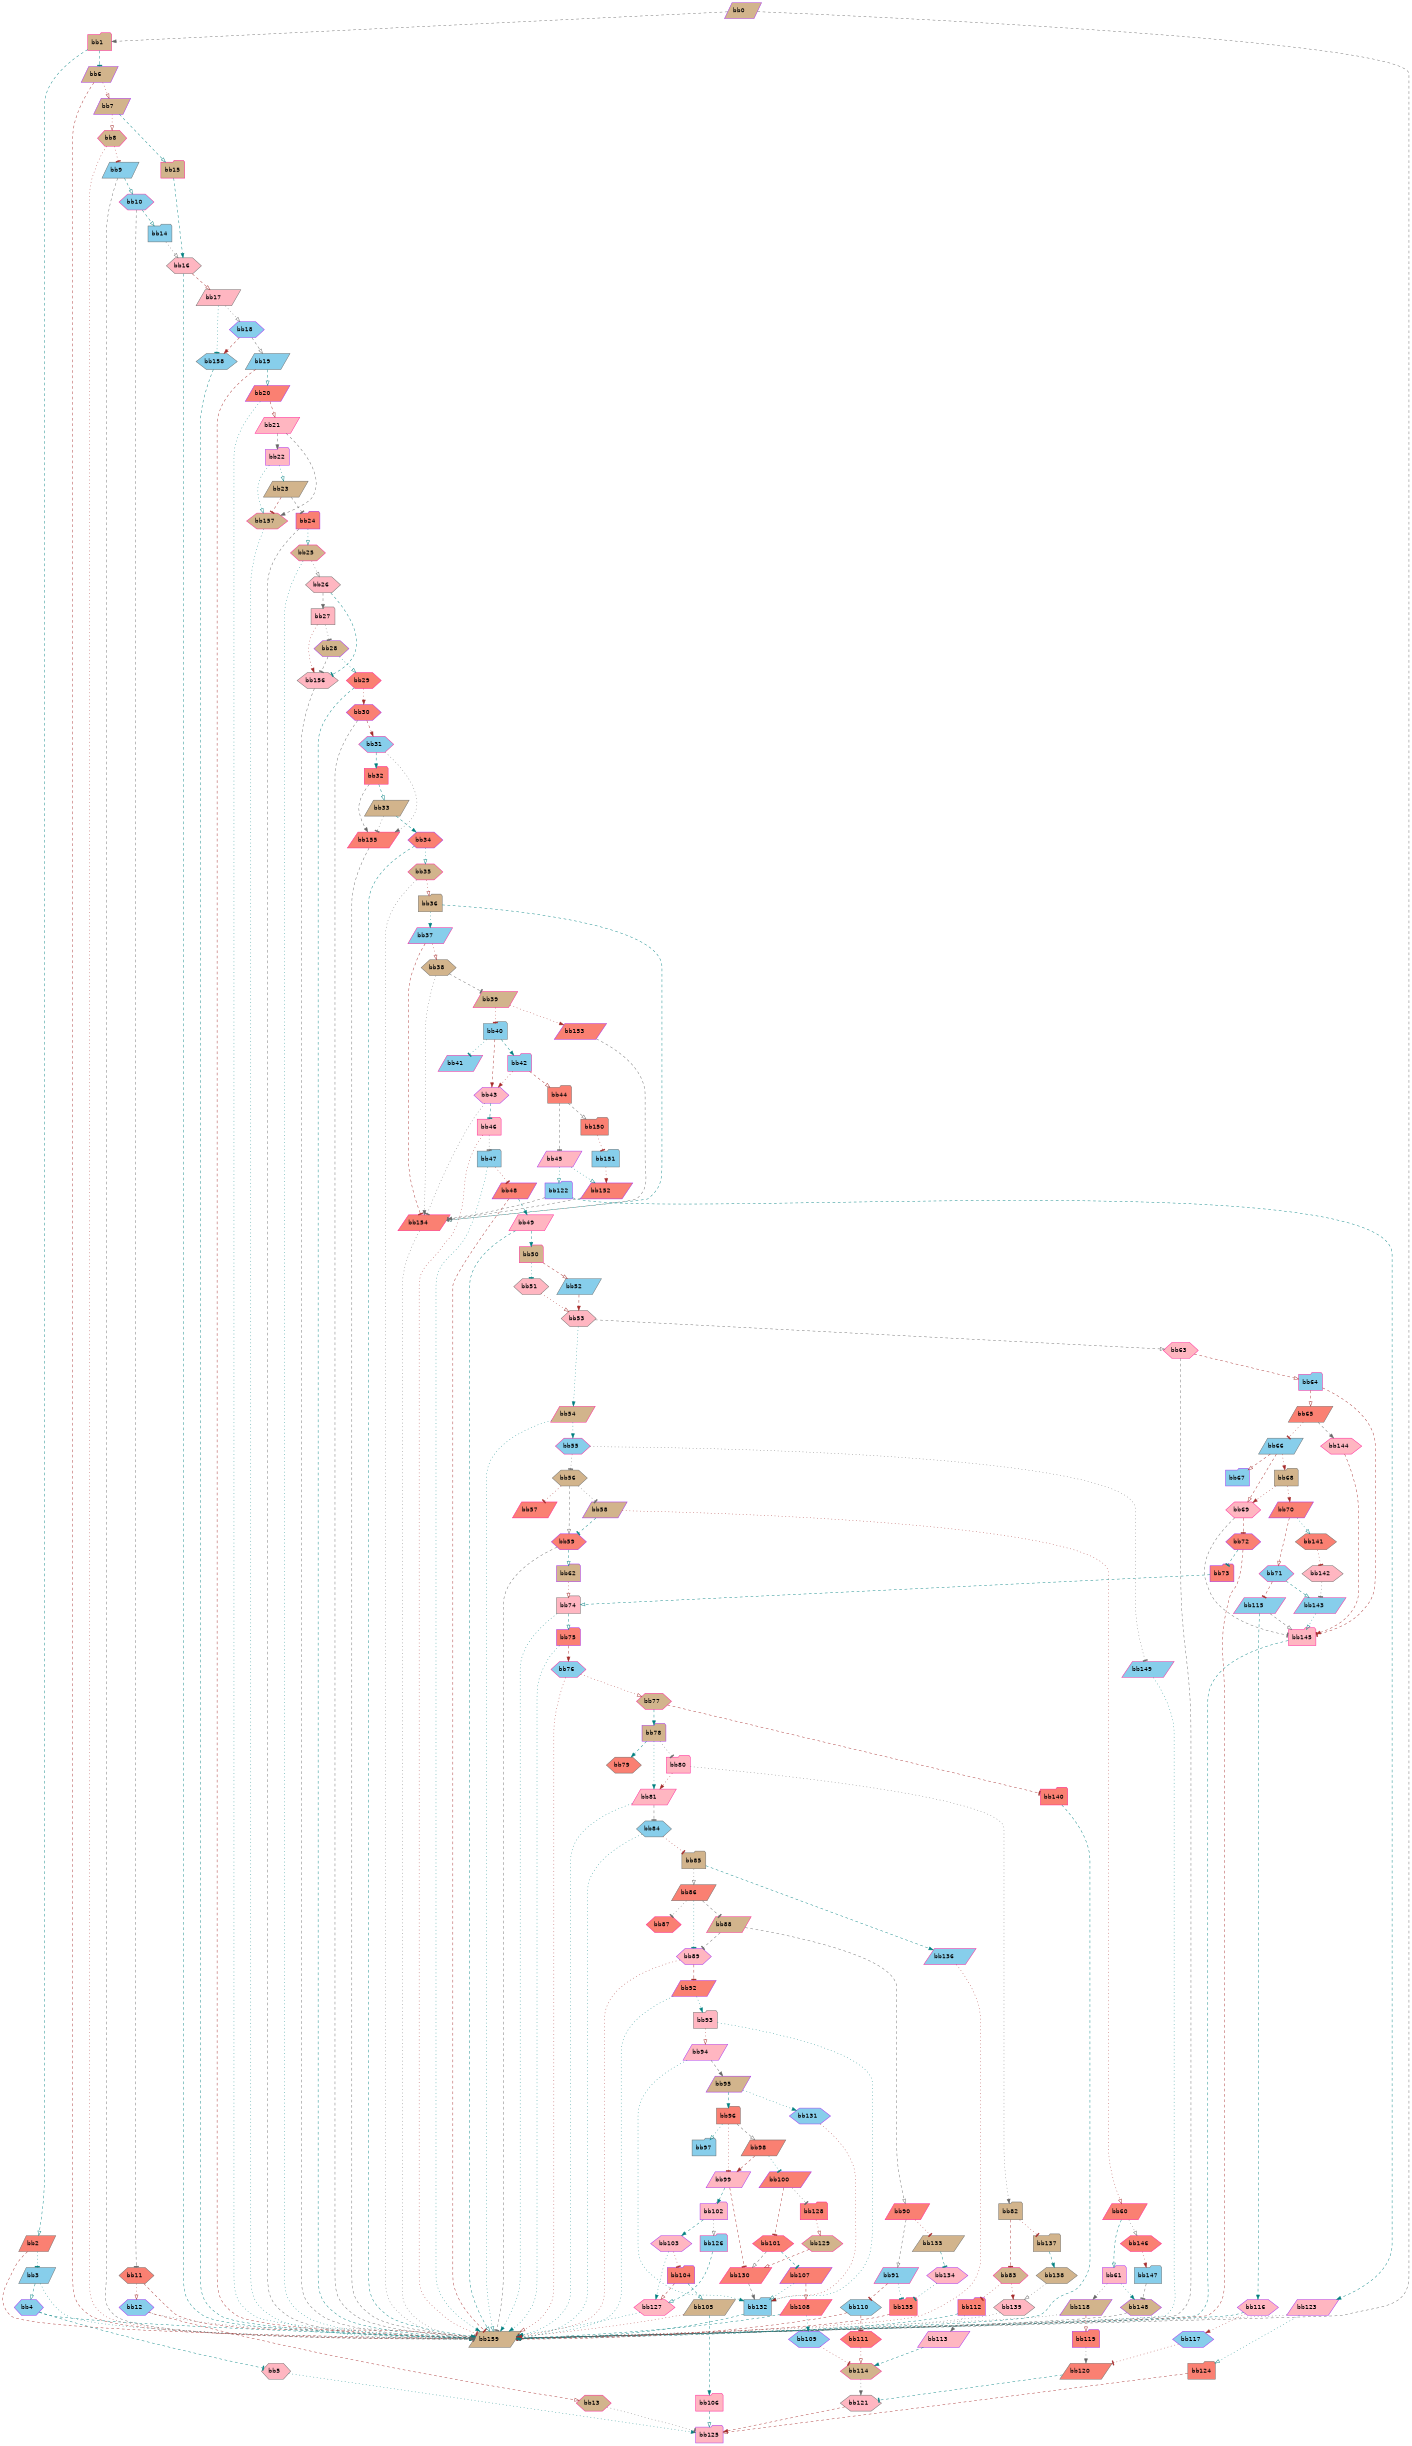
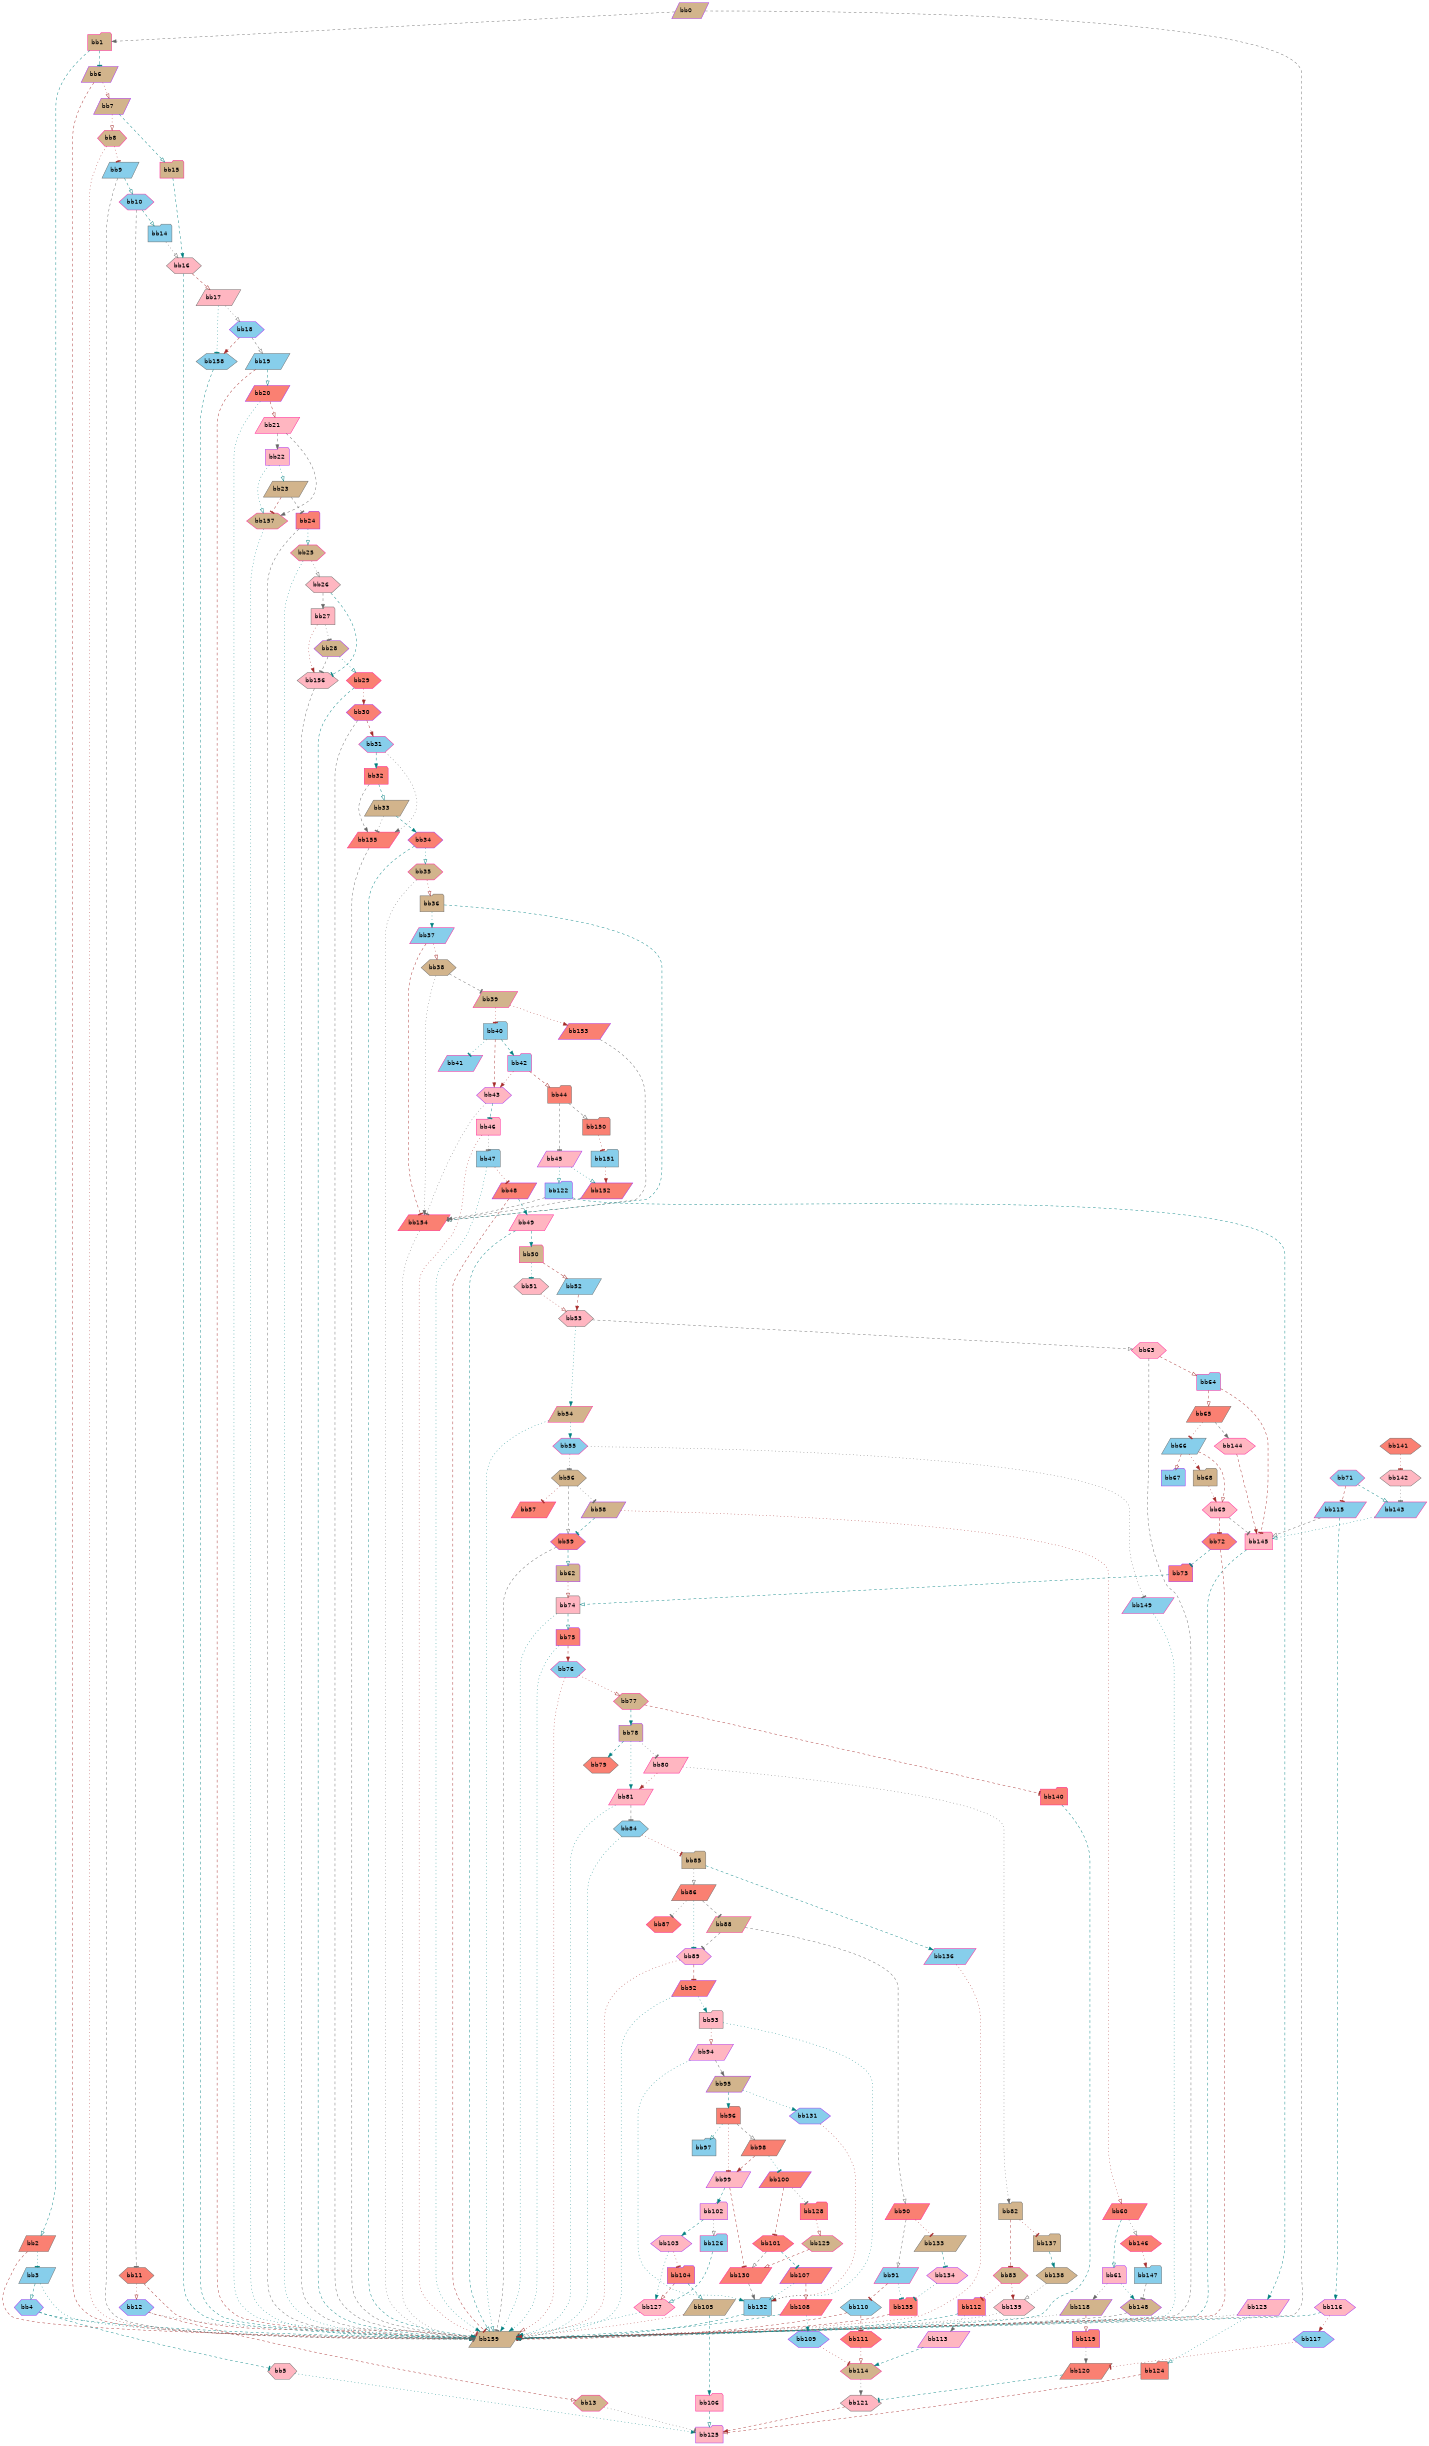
(1291, 1510) -> none
(678, 1765) -> (666, 1765)
